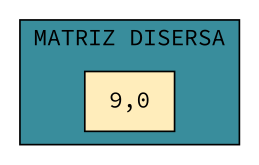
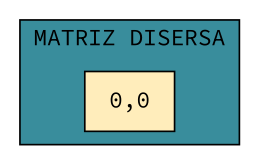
(130, 101) -> (130, 101)
